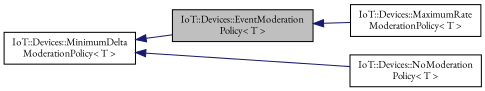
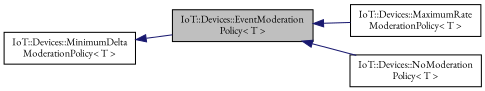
(248, 60) -> (334, 50)
